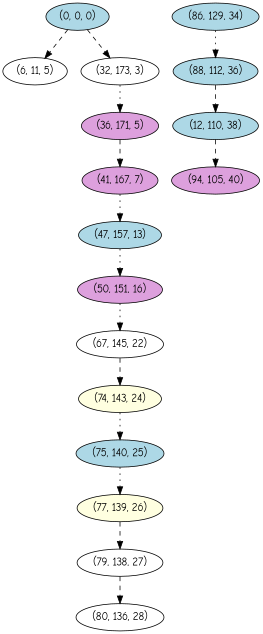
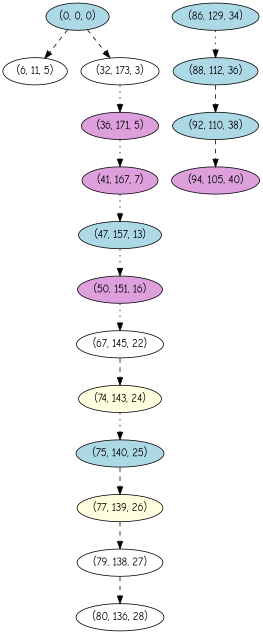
(216, 126) -> (216, 126)
(120, 149) -> (120, 149)
(120, 477) -> (120, 477)
